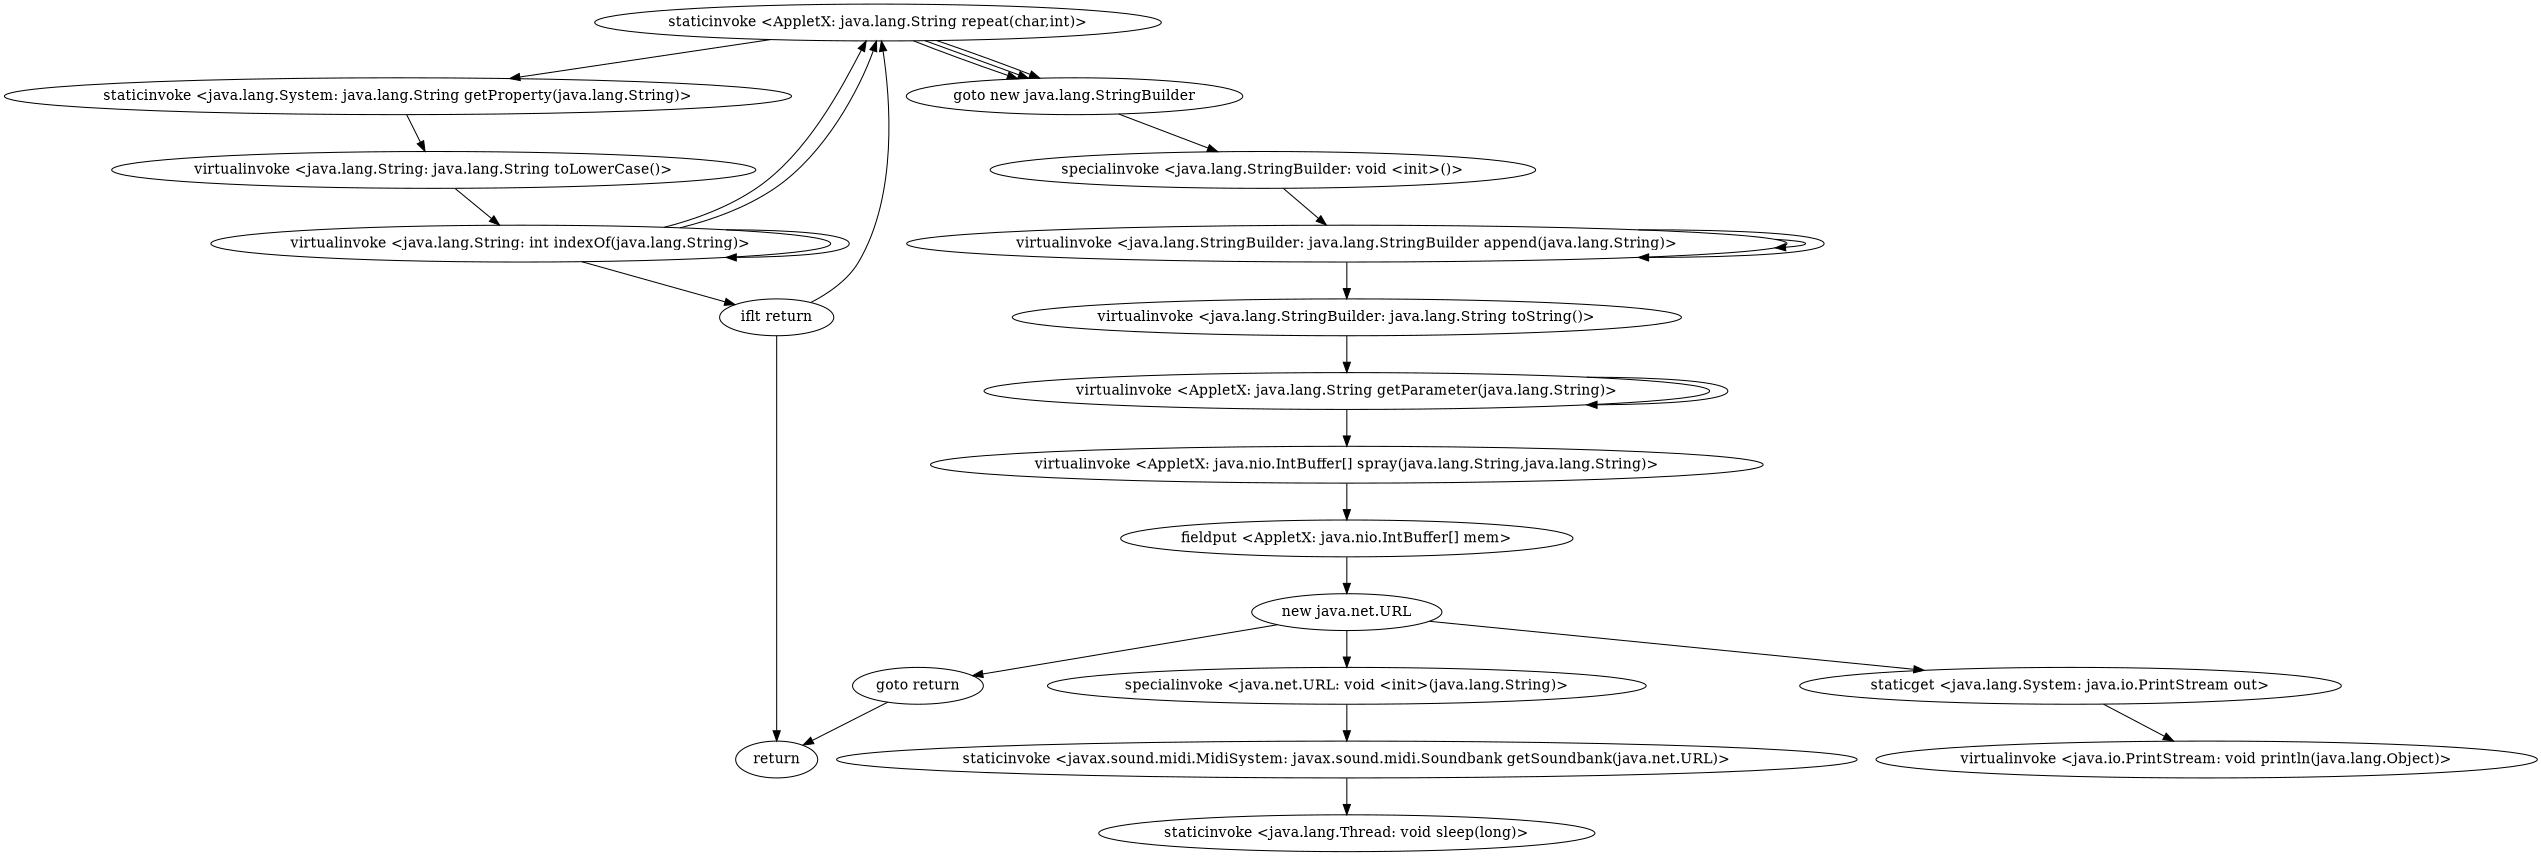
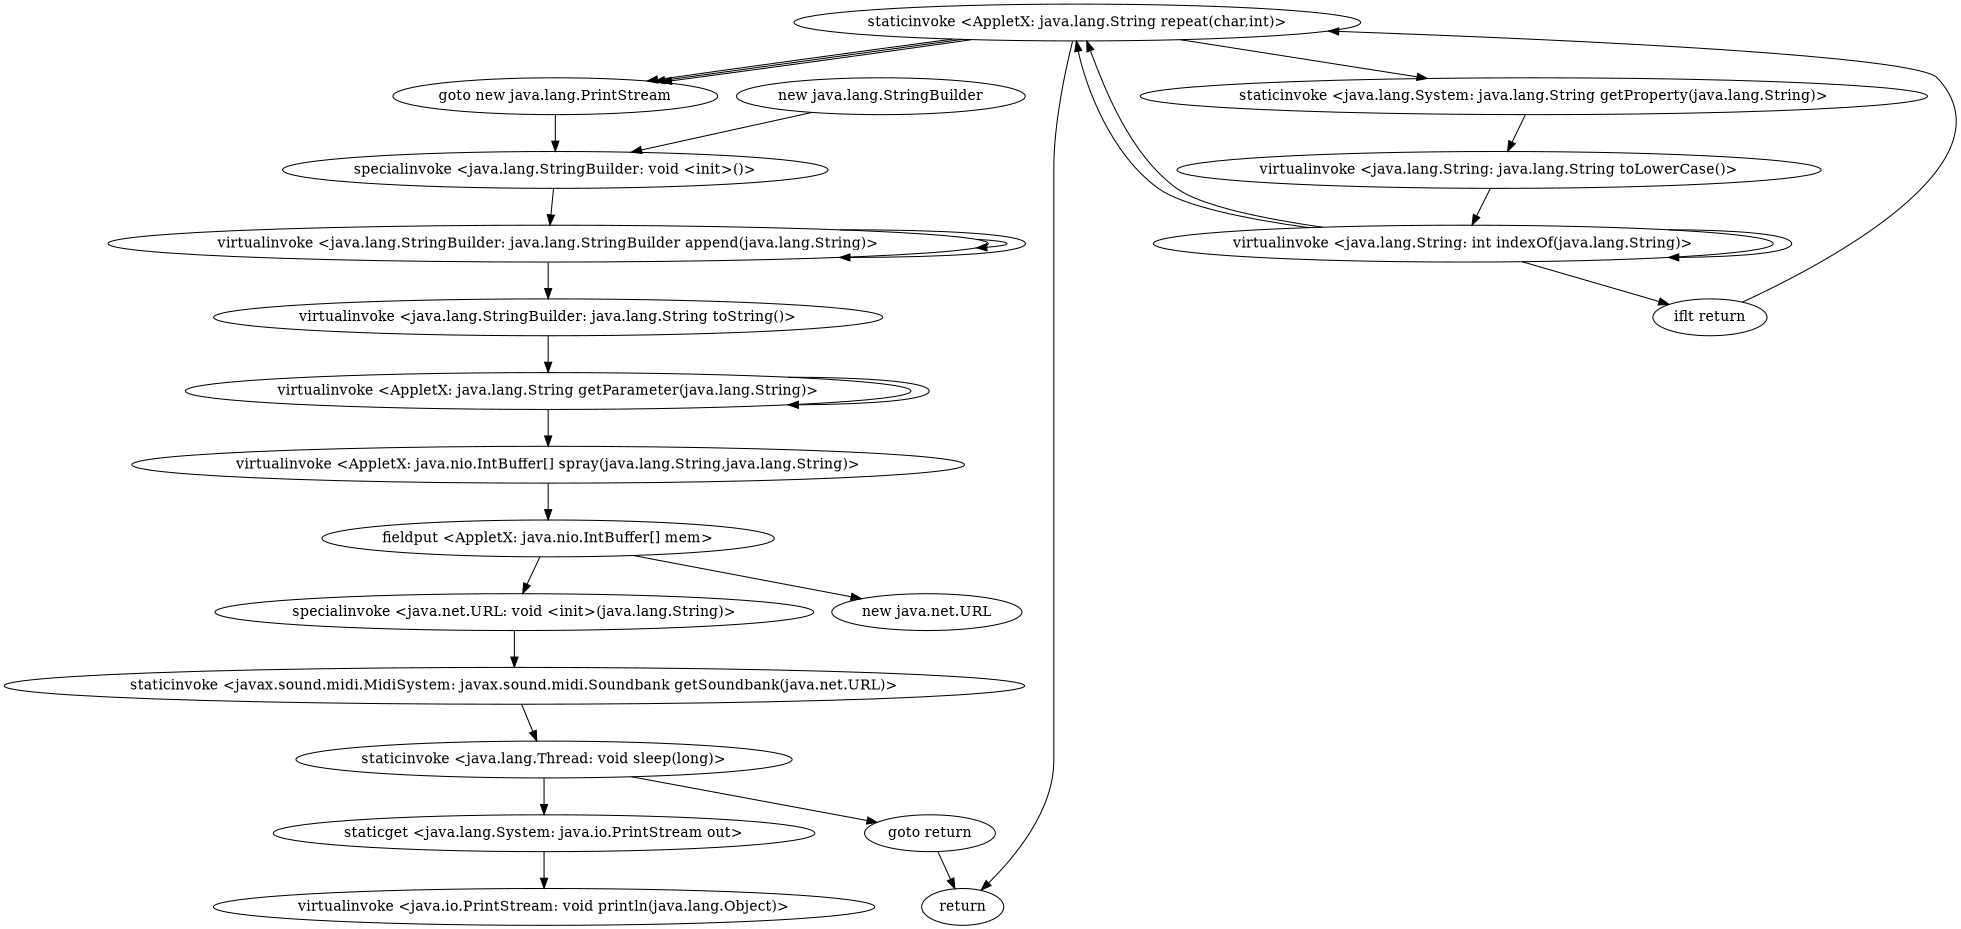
none -> (881, 96)
(1075, 96) -> (555, 96)
(777, 533) -> (1054, 471)
(1347, 644) -> (533, 571)
(1671, 645) -> (544, 791)
(1130, 649) -> (749, 799)
